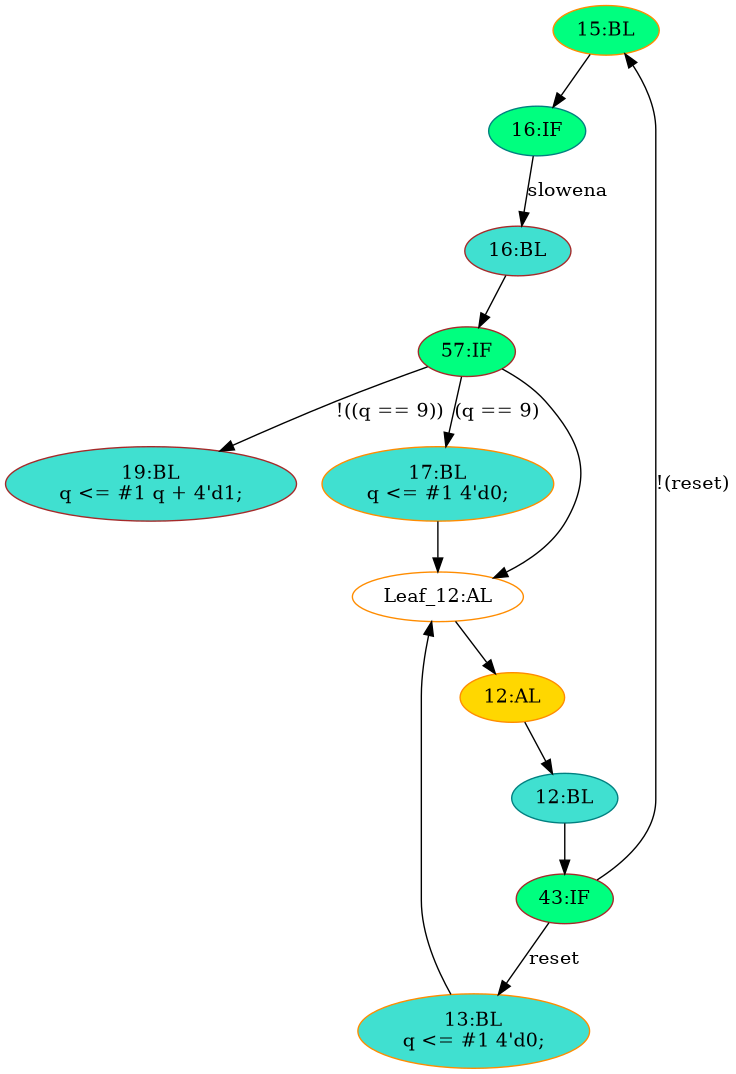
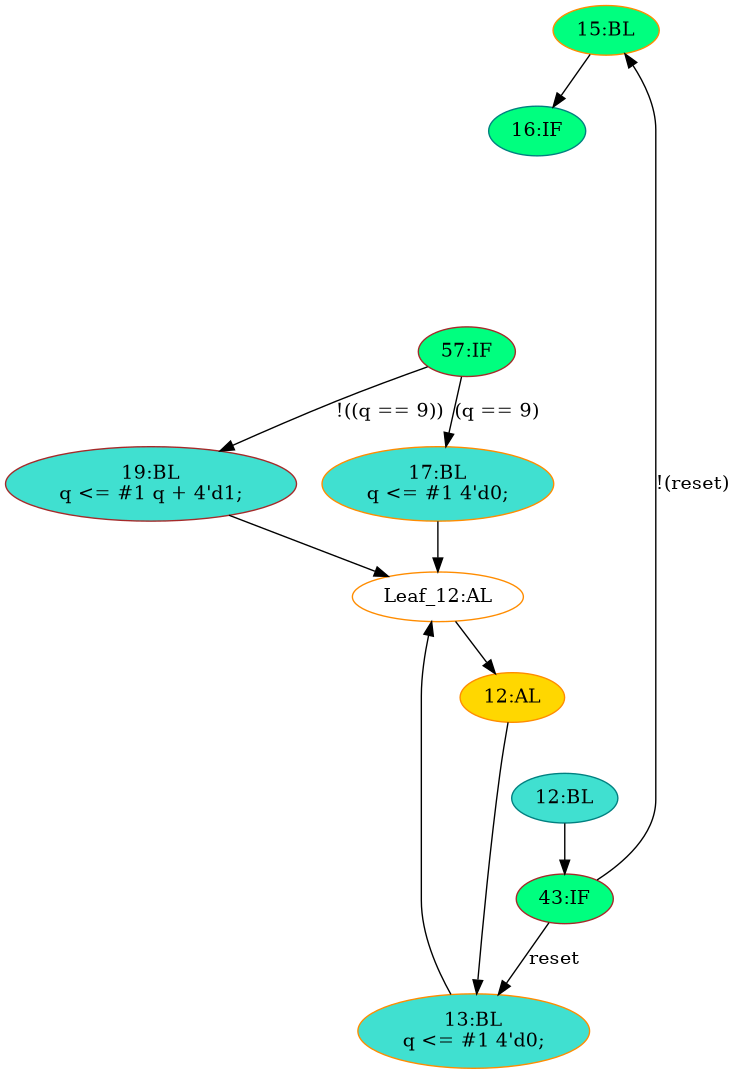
(518, 251) -> none
(581, 470) -> (302, 543)
(535, 742) -> (491, 851)
